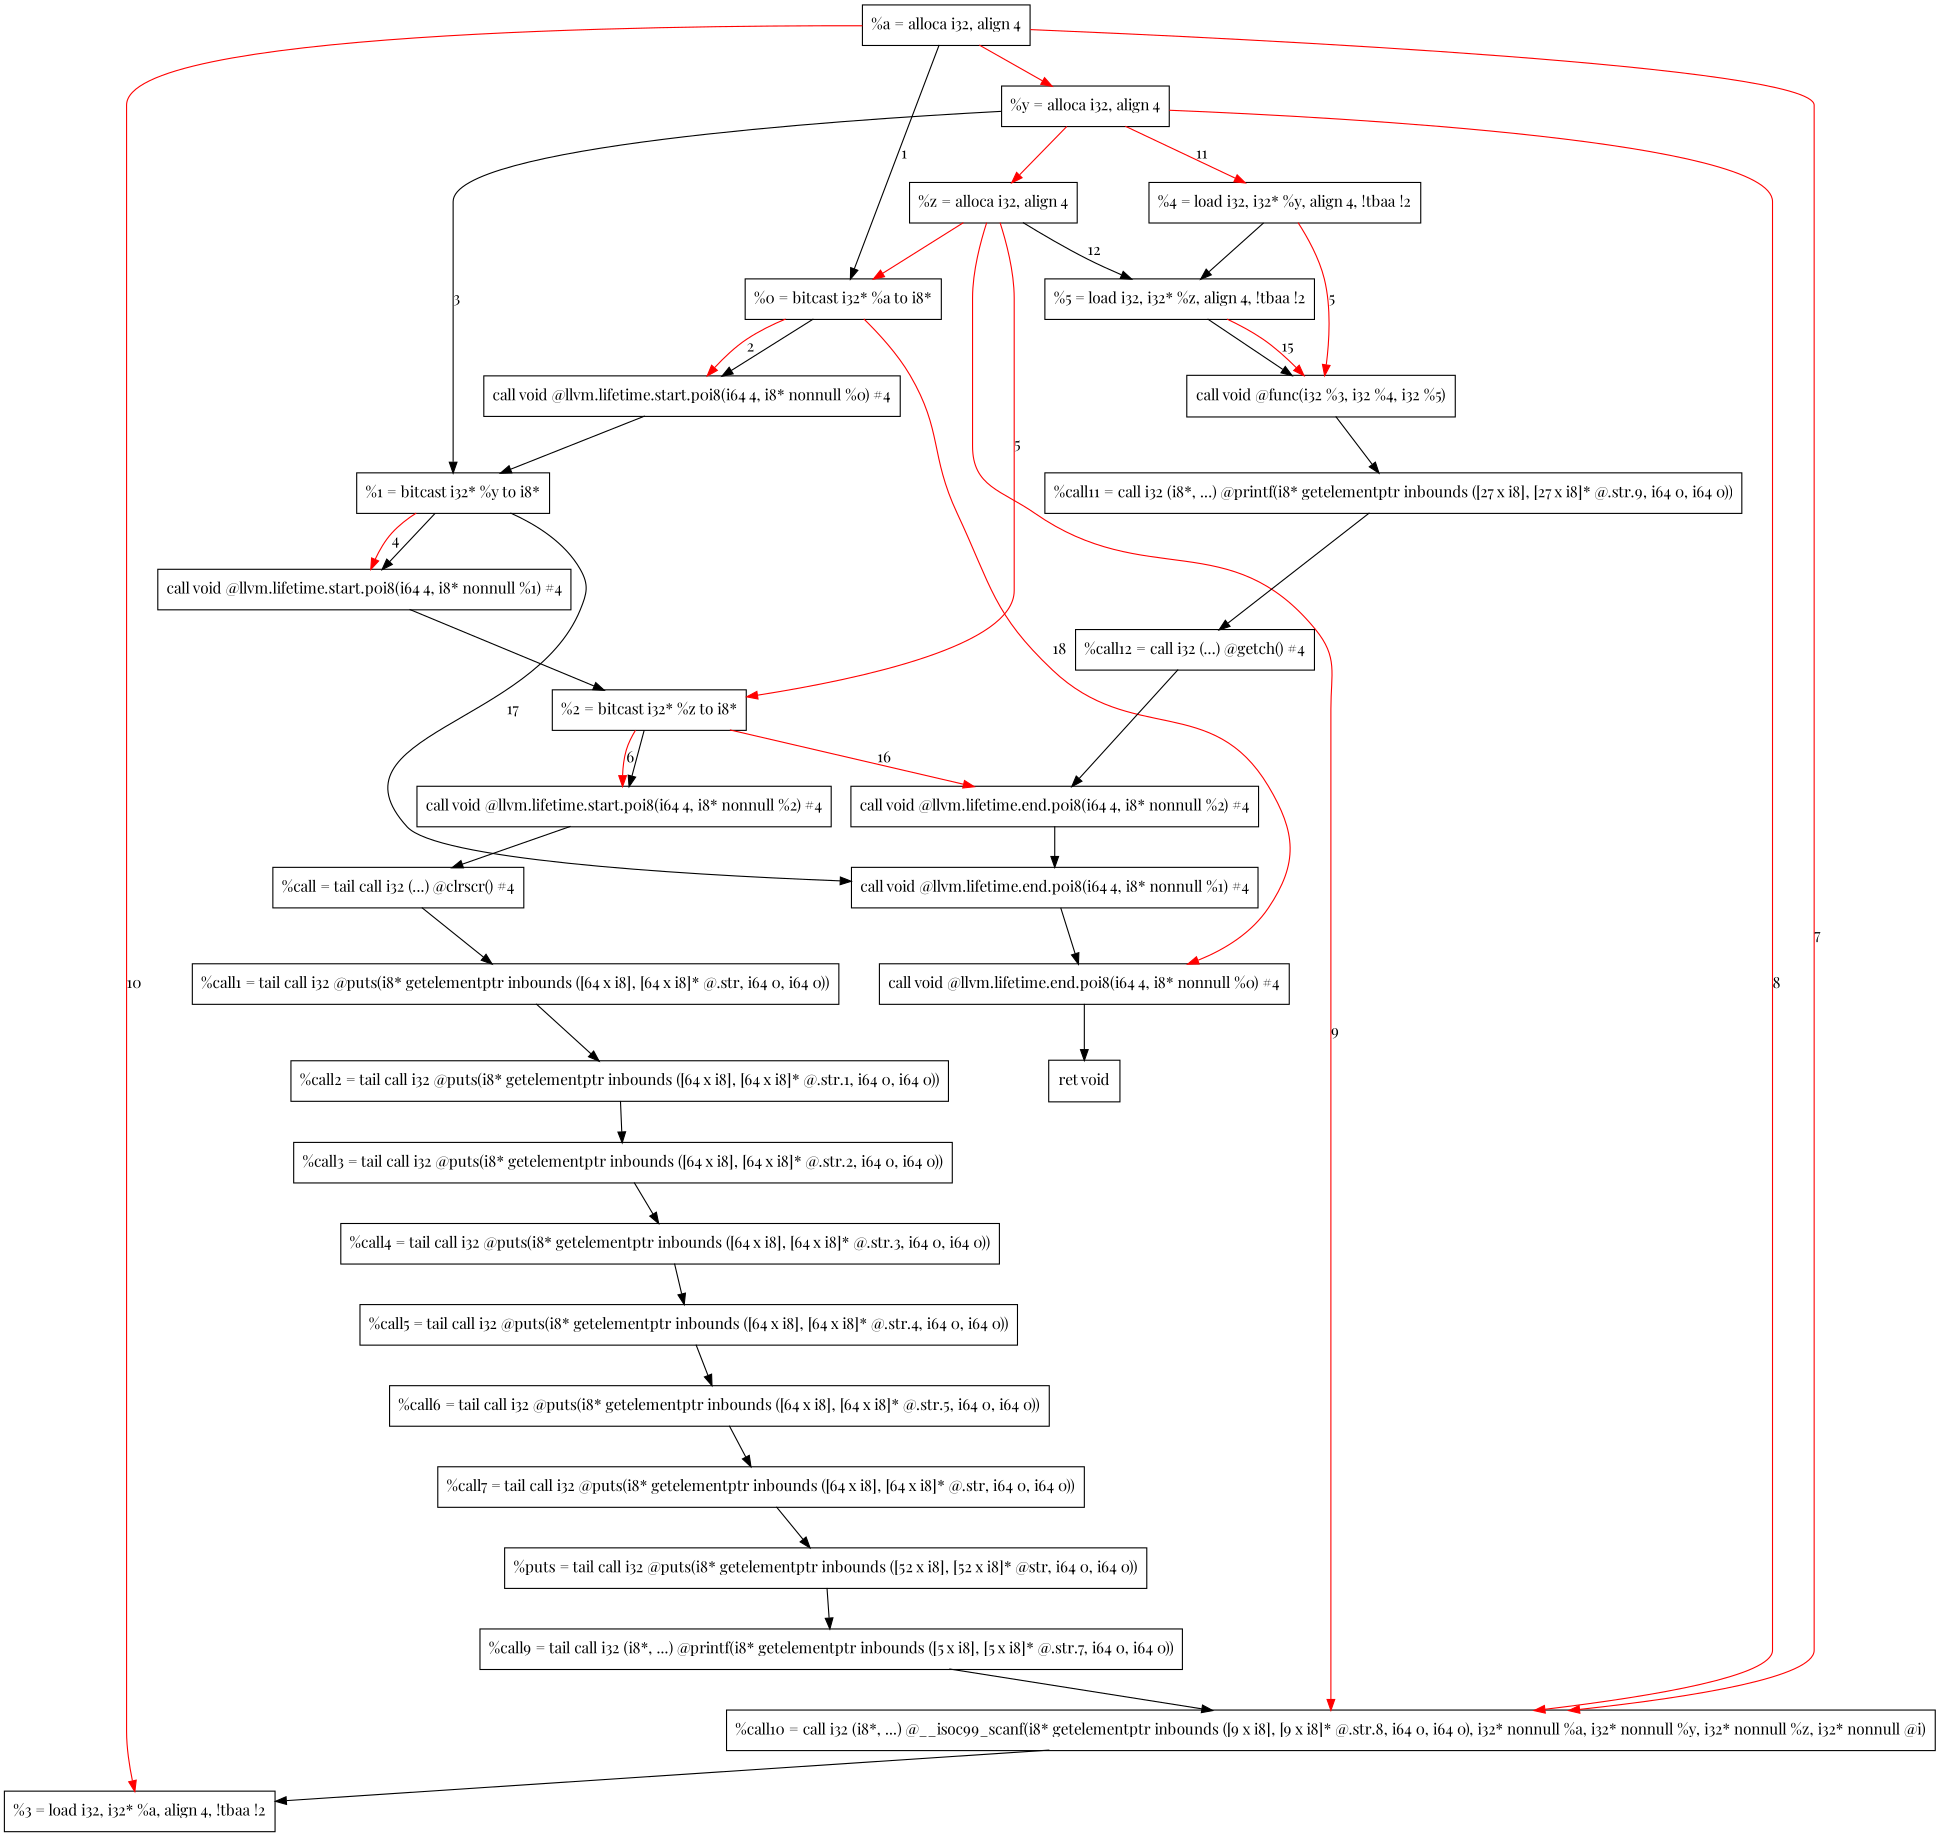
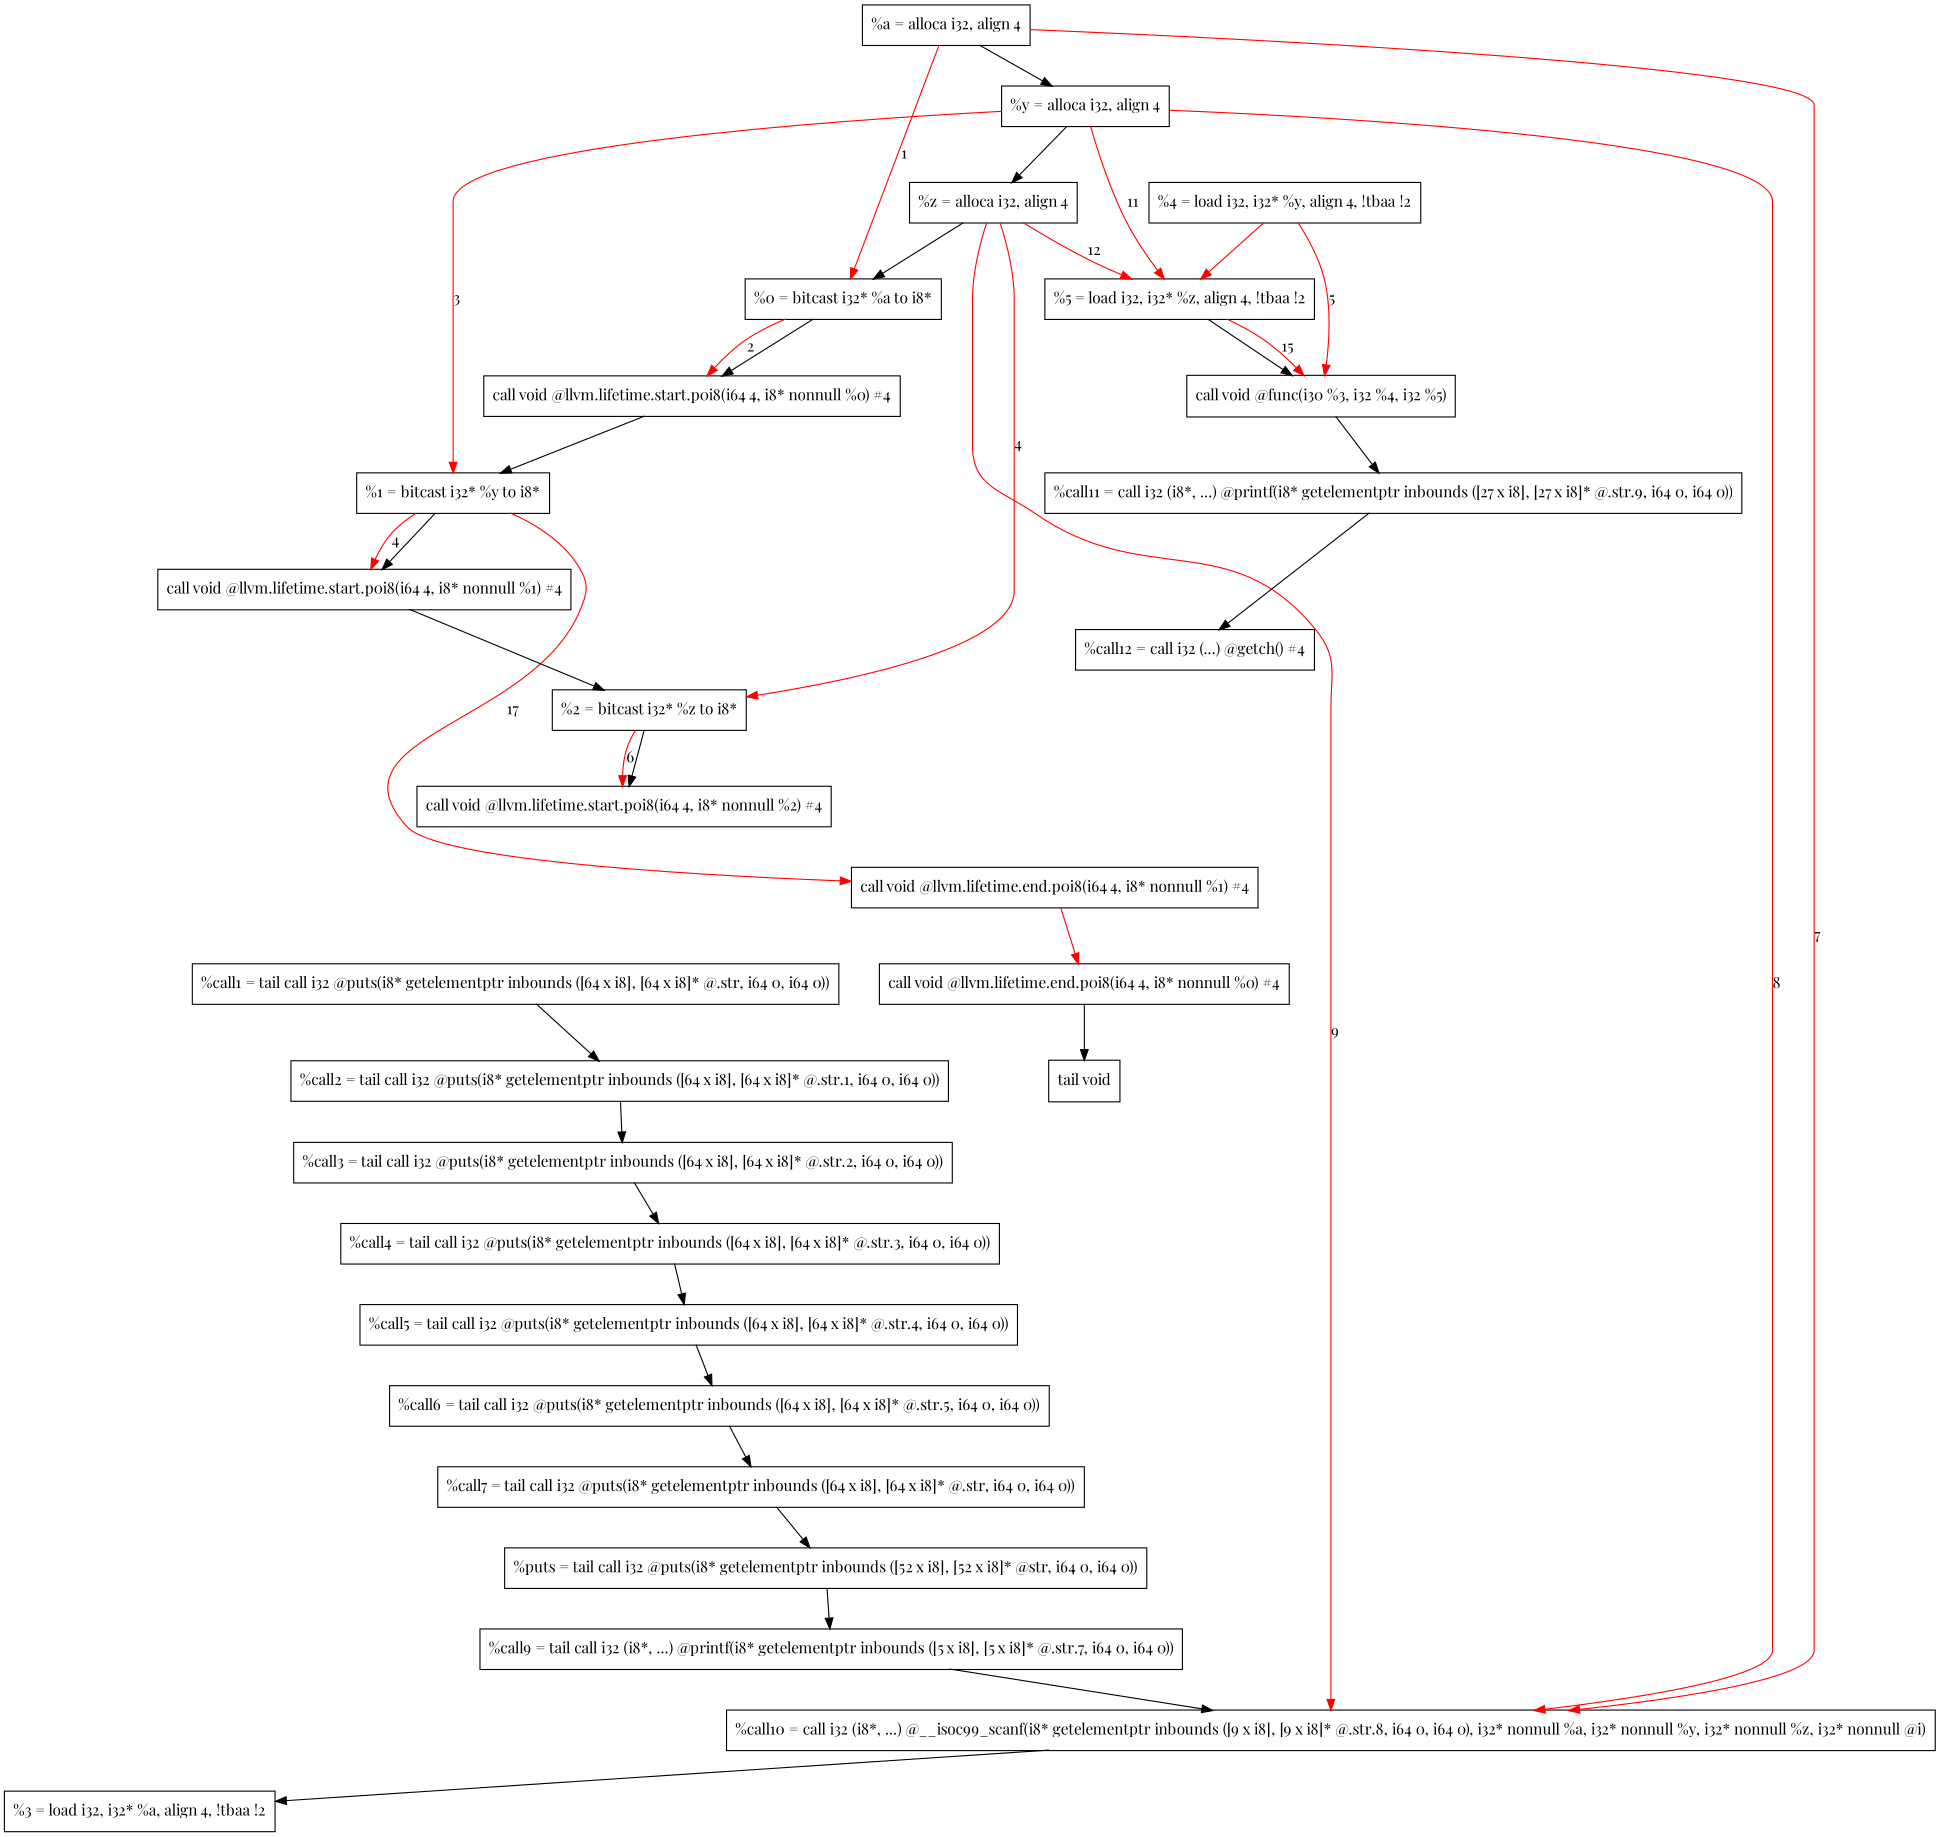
(1011, 63) -> (1011, 63)
(591, 150) -> (591, 150)
(1043, 151) -> (1043, 151)
(1180, 152) -> (1117, 202)
(897, 157) -> (897, 157)
(1236, 247) -> (1236, 247)
(923, 248) -> (923, 248)
(1071, 251) -> (1071, 251)
(1321, 396) -> (1321, 396)
(1018, 445) -> (1018, 445)
(127, 568) -> none
(1079, 690) -> none
(1055, 807) -> none
(405, 824) -> (405, 824)
(398, 888) -> none
(1068, 931) -> (1068, 931)
(1084, 1081) -> (1084, 1081)
